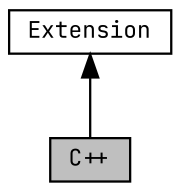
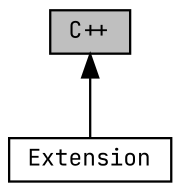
(90, 108) -> (90, 108)
